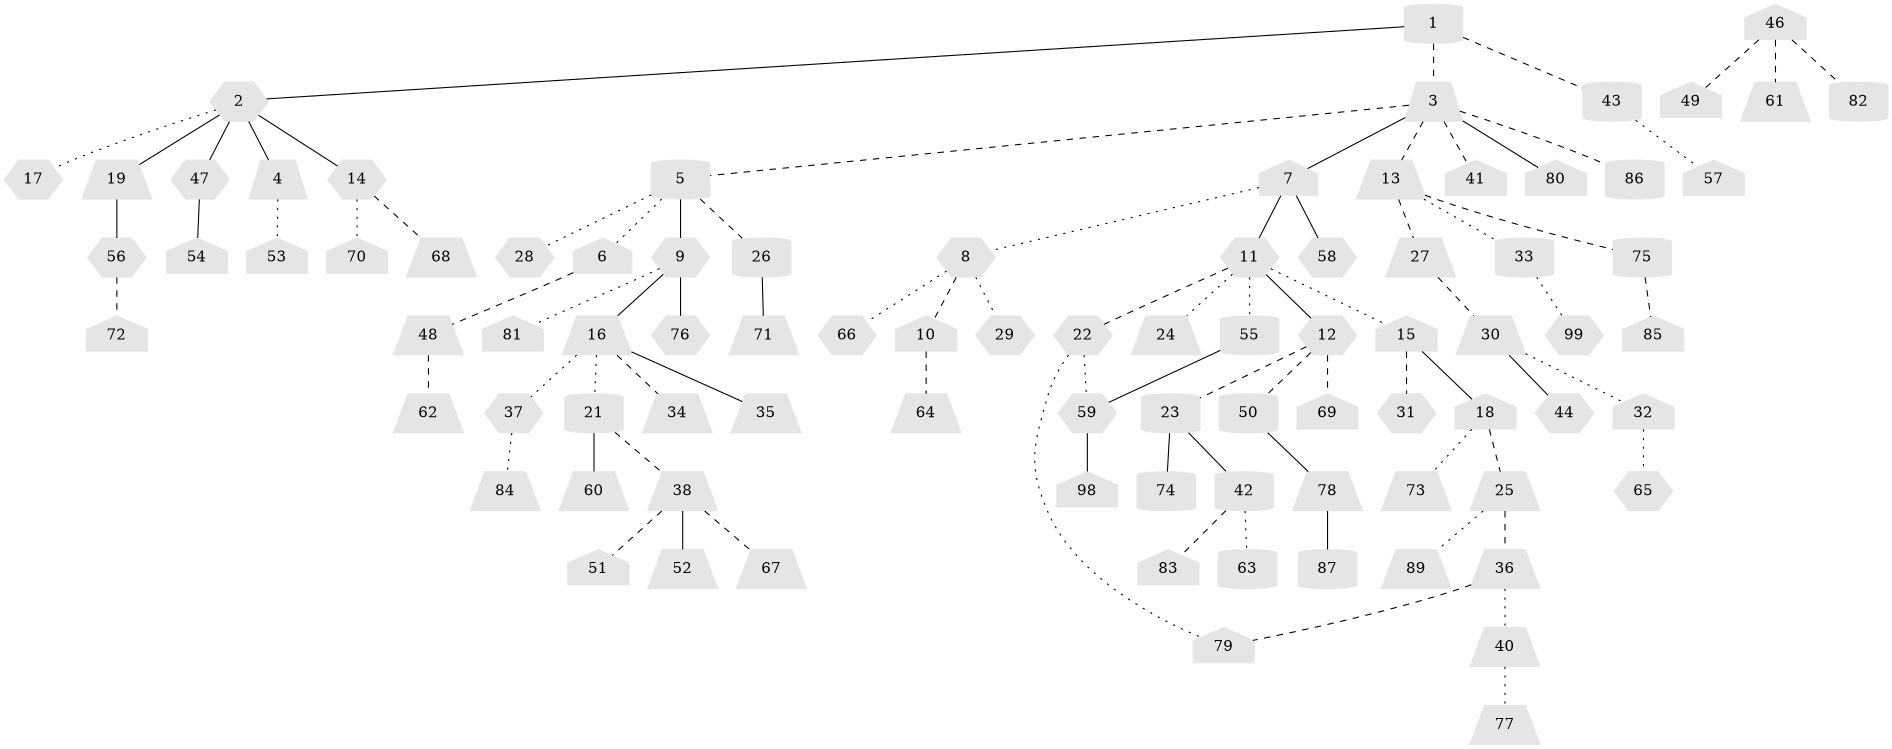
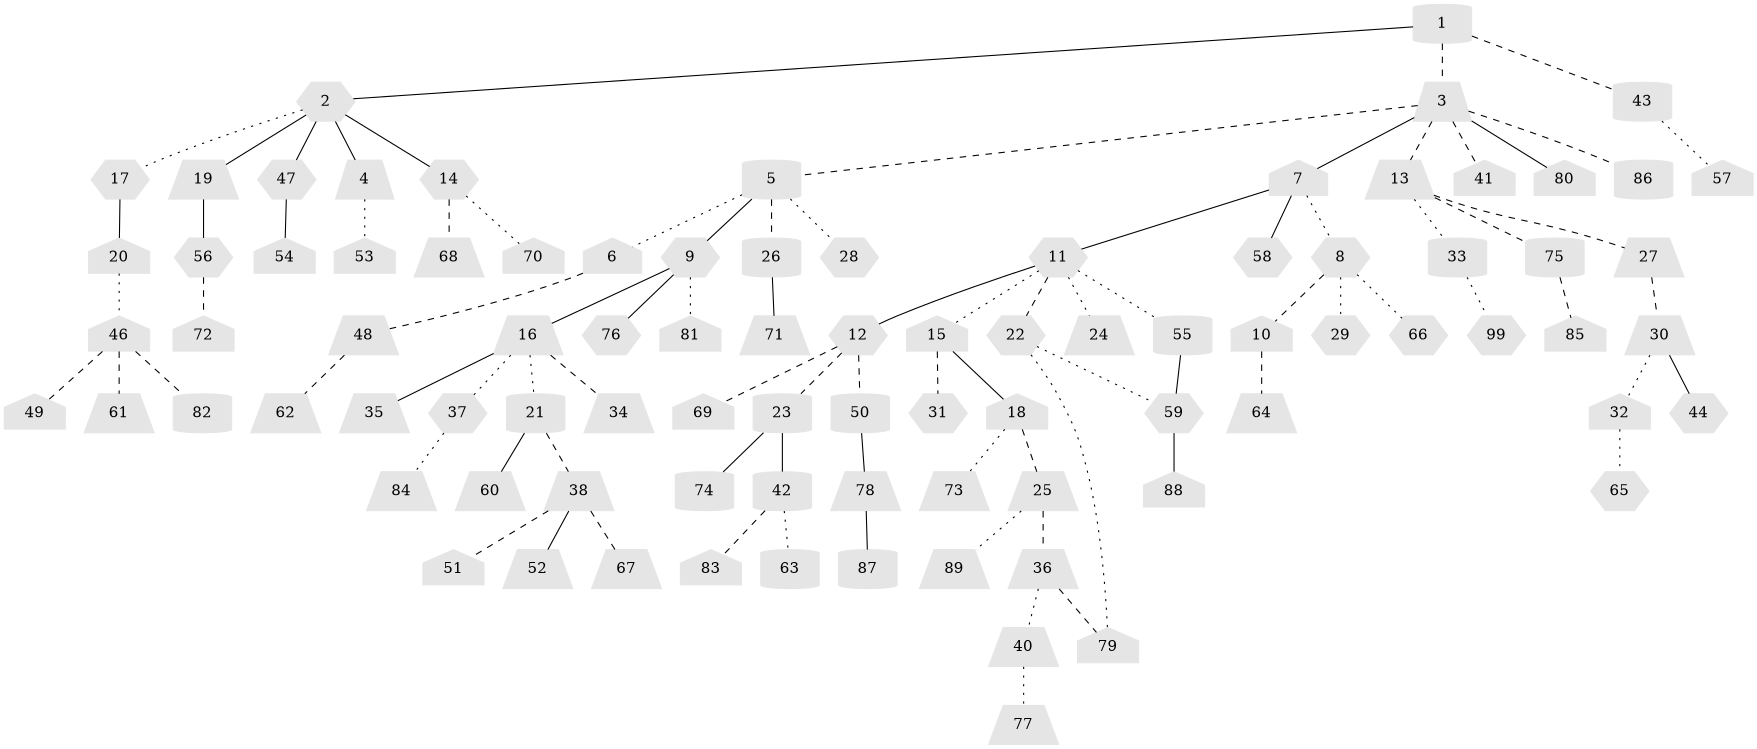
none -> (119, 258)
(1087, 491) -> (1174, 491)
